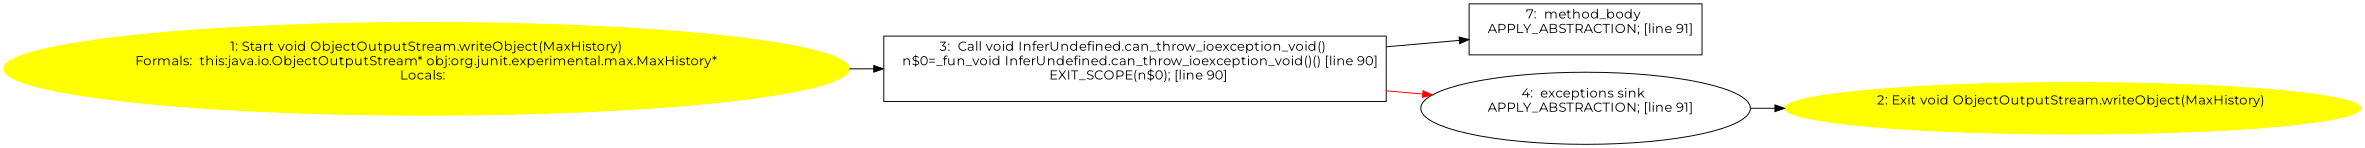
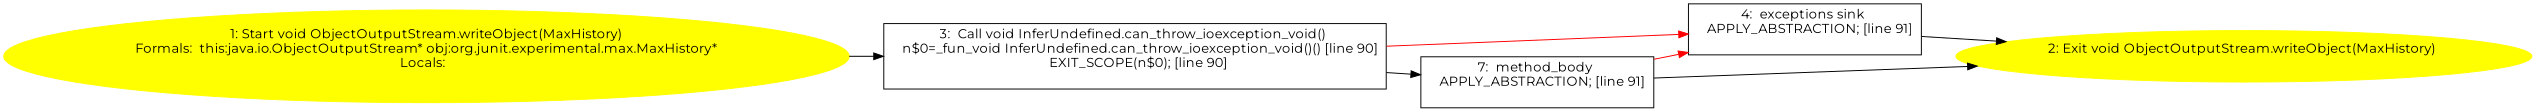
none -> (1666, 57)
none -> (1811, 72)
(1586, 108) -> (1805, 29)
